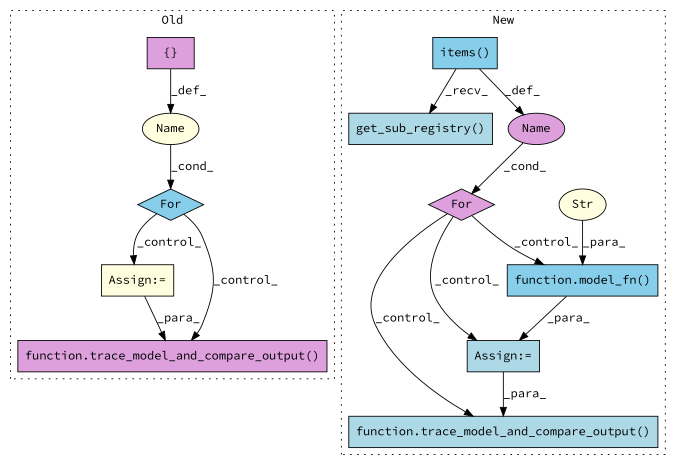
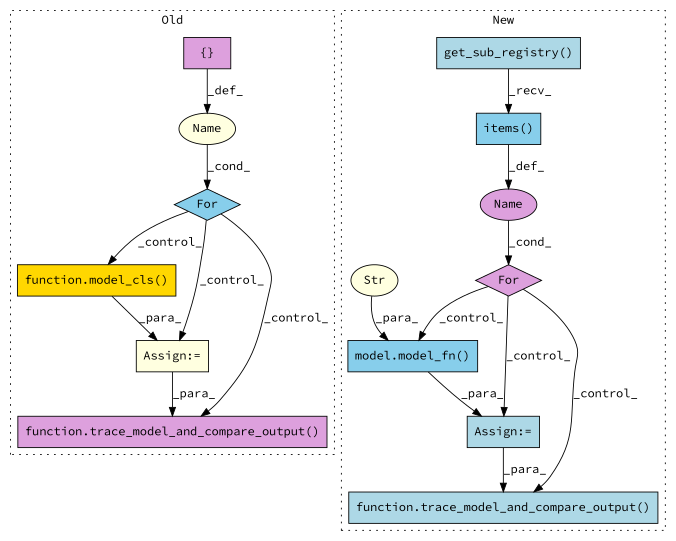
(445, 87) -> (509, 87)
none -> (97, 280)
(583, 280) -> (413, 356)
